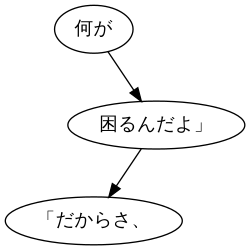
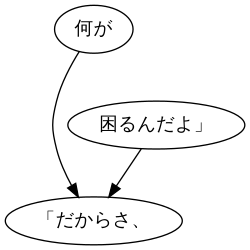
(121, 71) -> (53, 118)
